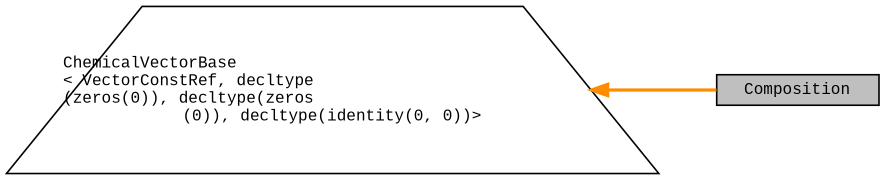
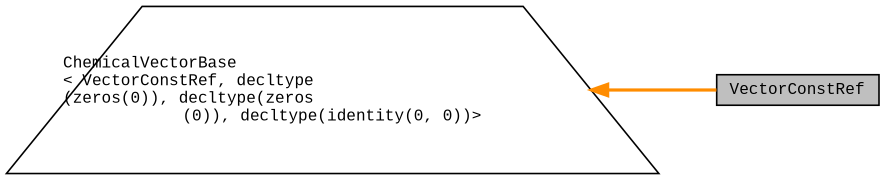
(798, 90) -> (798, 90)
